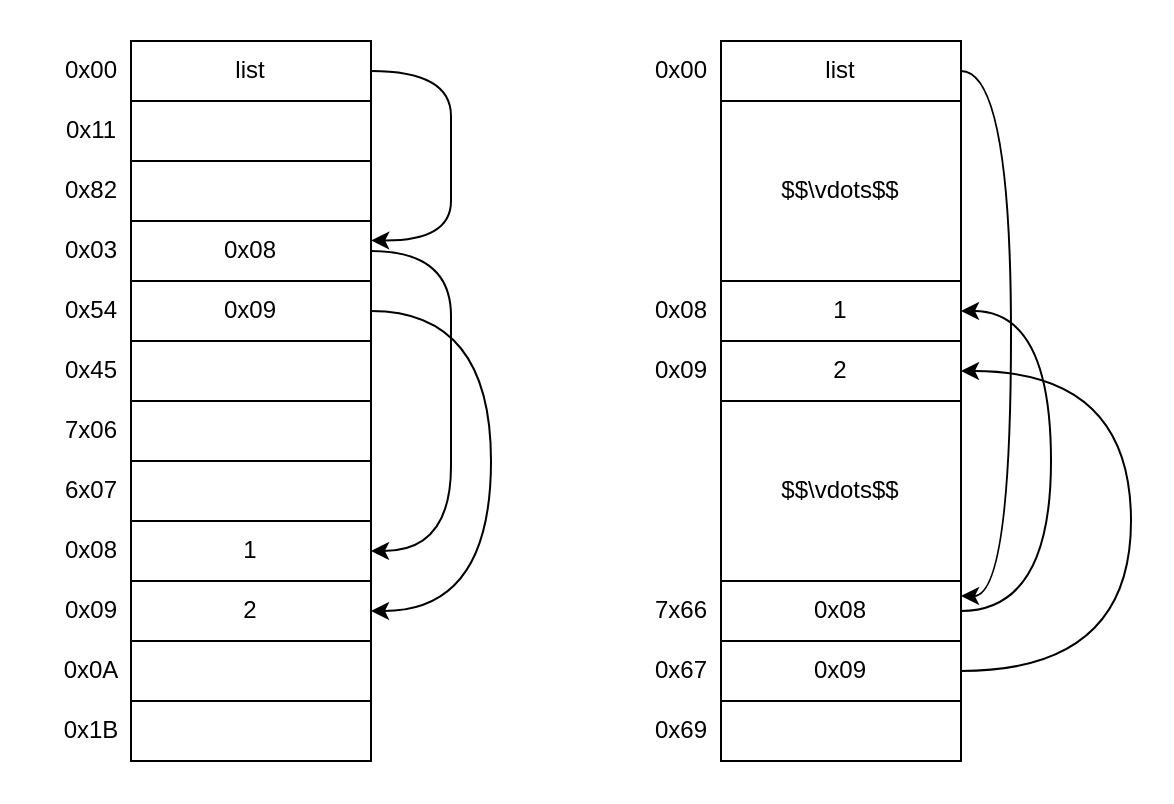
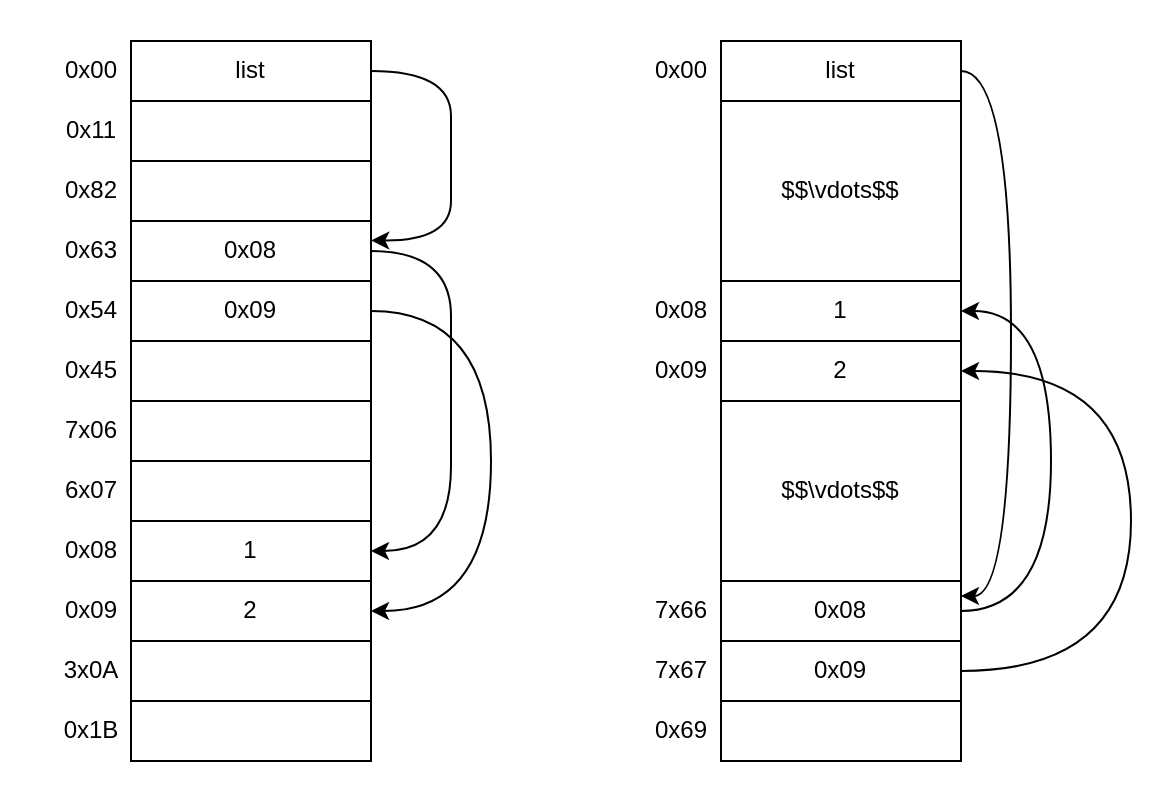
(92, 251) -> (92, 251)
(92, 671) -> (92, 671)
(682, 671) -> (682, 671)
